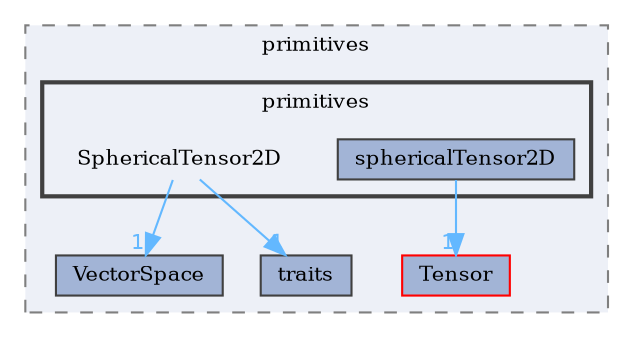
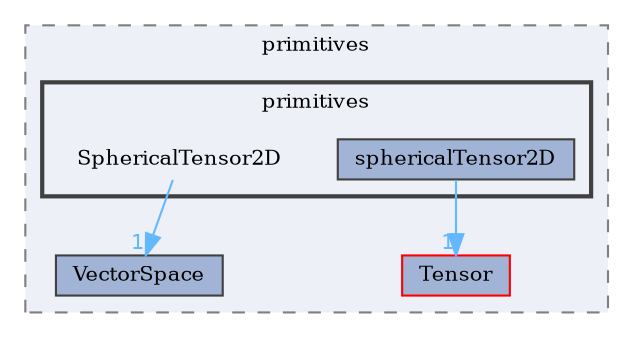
(306, 276) -> none
